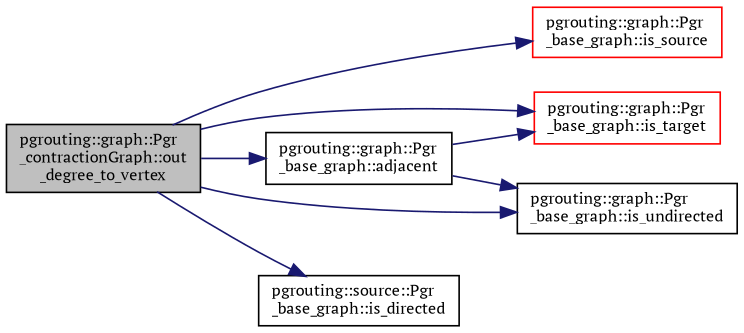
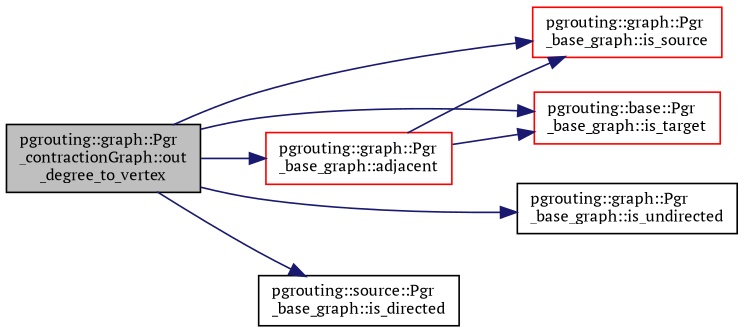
(627, 118) -> (627, 118)
(359, 158) -> (359, 158)
(477, 180) -> (478, 97)
